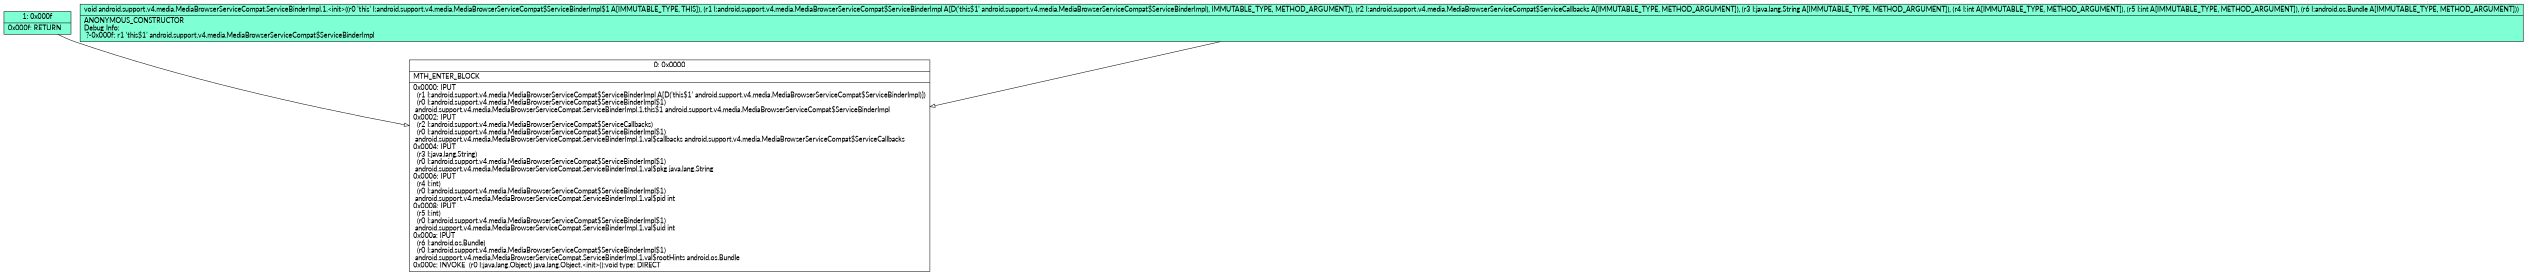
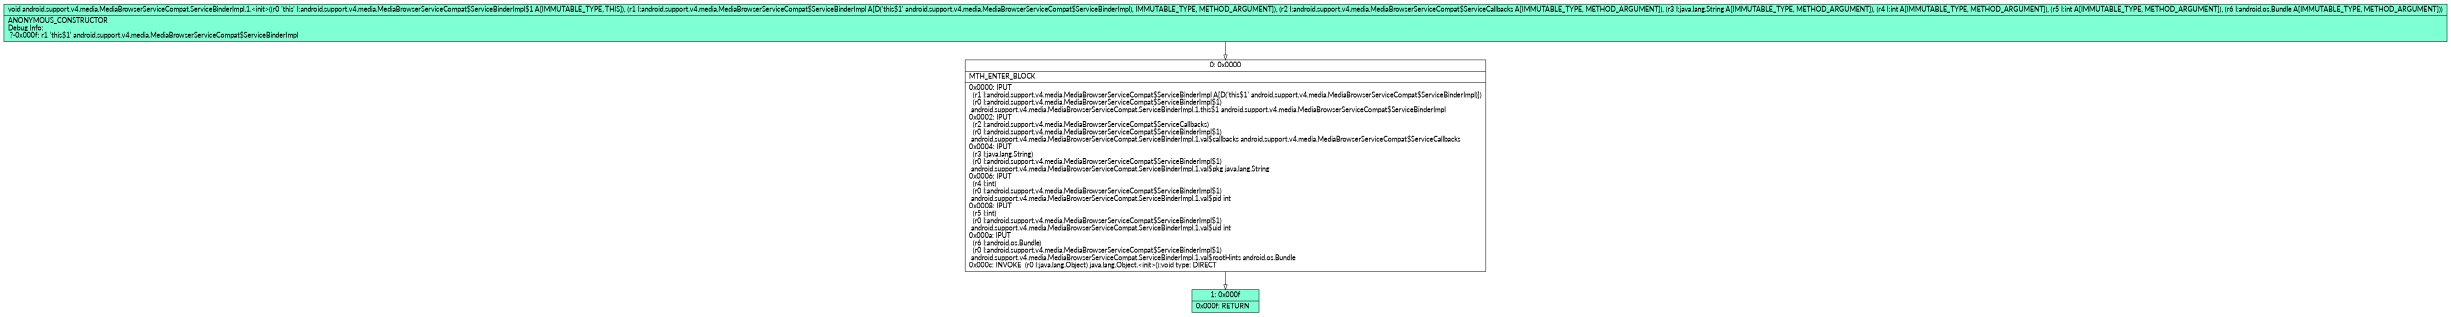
(229, 87) -> (1225, 278)
